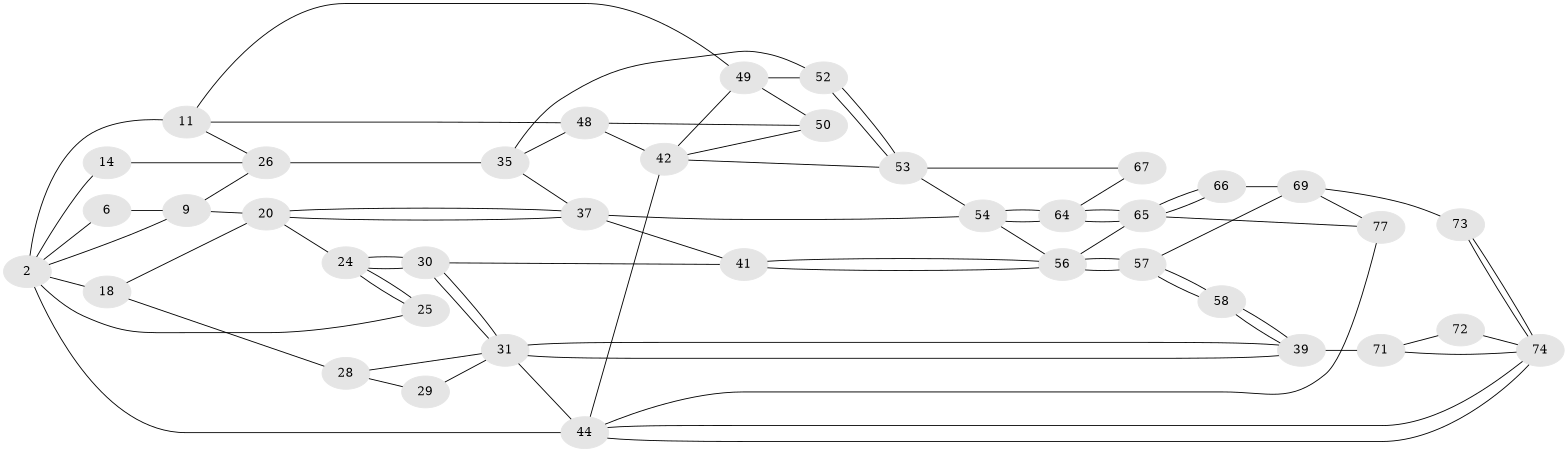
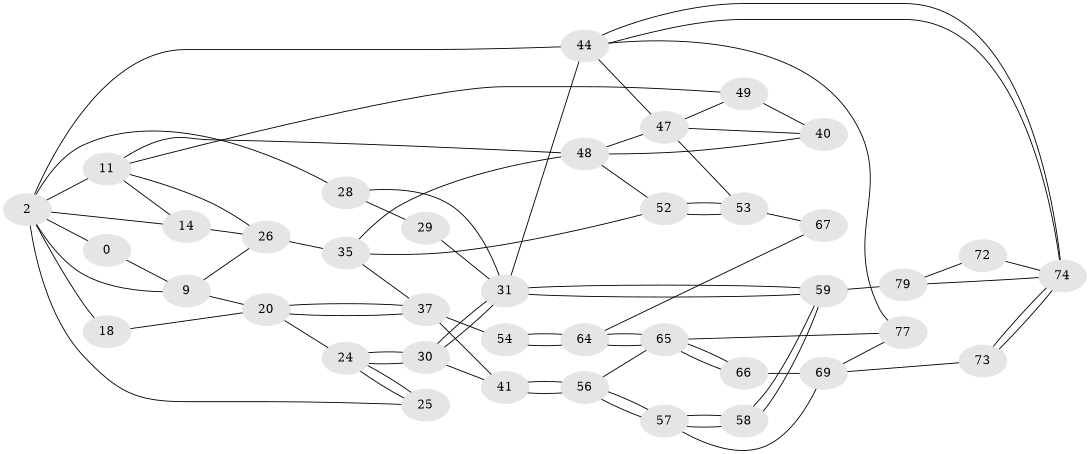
(784, 78) -> (625, 181)
(824, 126) -> (824, 134)
(664, 159) -> (664, 127)
(943, 192) -> none
none -> (147, 198)
(107, 211) -> (107, 250)
(1023, 240) -> none
(207, 326) -> (166, 132)
(1301, 350) -> (824, 291)
(1381, 350) -> (903, 285)
